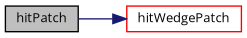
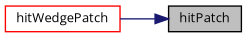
(95, 19) -> (137, 19)
